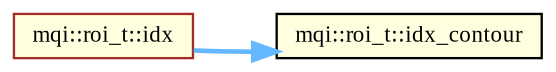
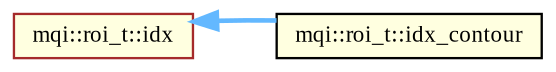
(223, 51) -> (247, 20)
